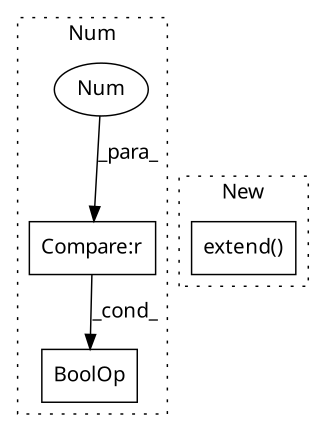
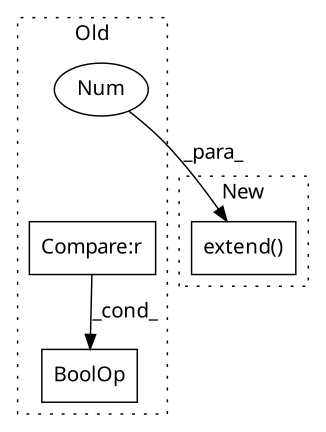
(92, 34) -> (92, 34)
(97, 161) -> (177, 157)
